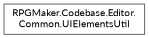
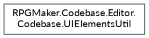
(74, 19) -> (74, 19)
